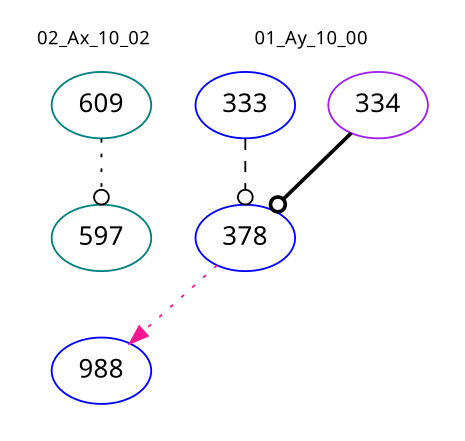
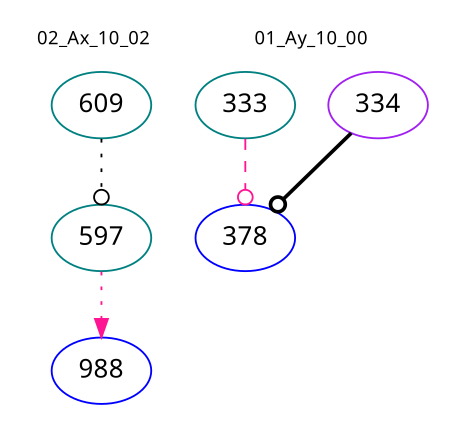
(245, 105) -> (245, 105)
(245, 164) -> (245, 164)
(180, 298) -> (101, 295)
